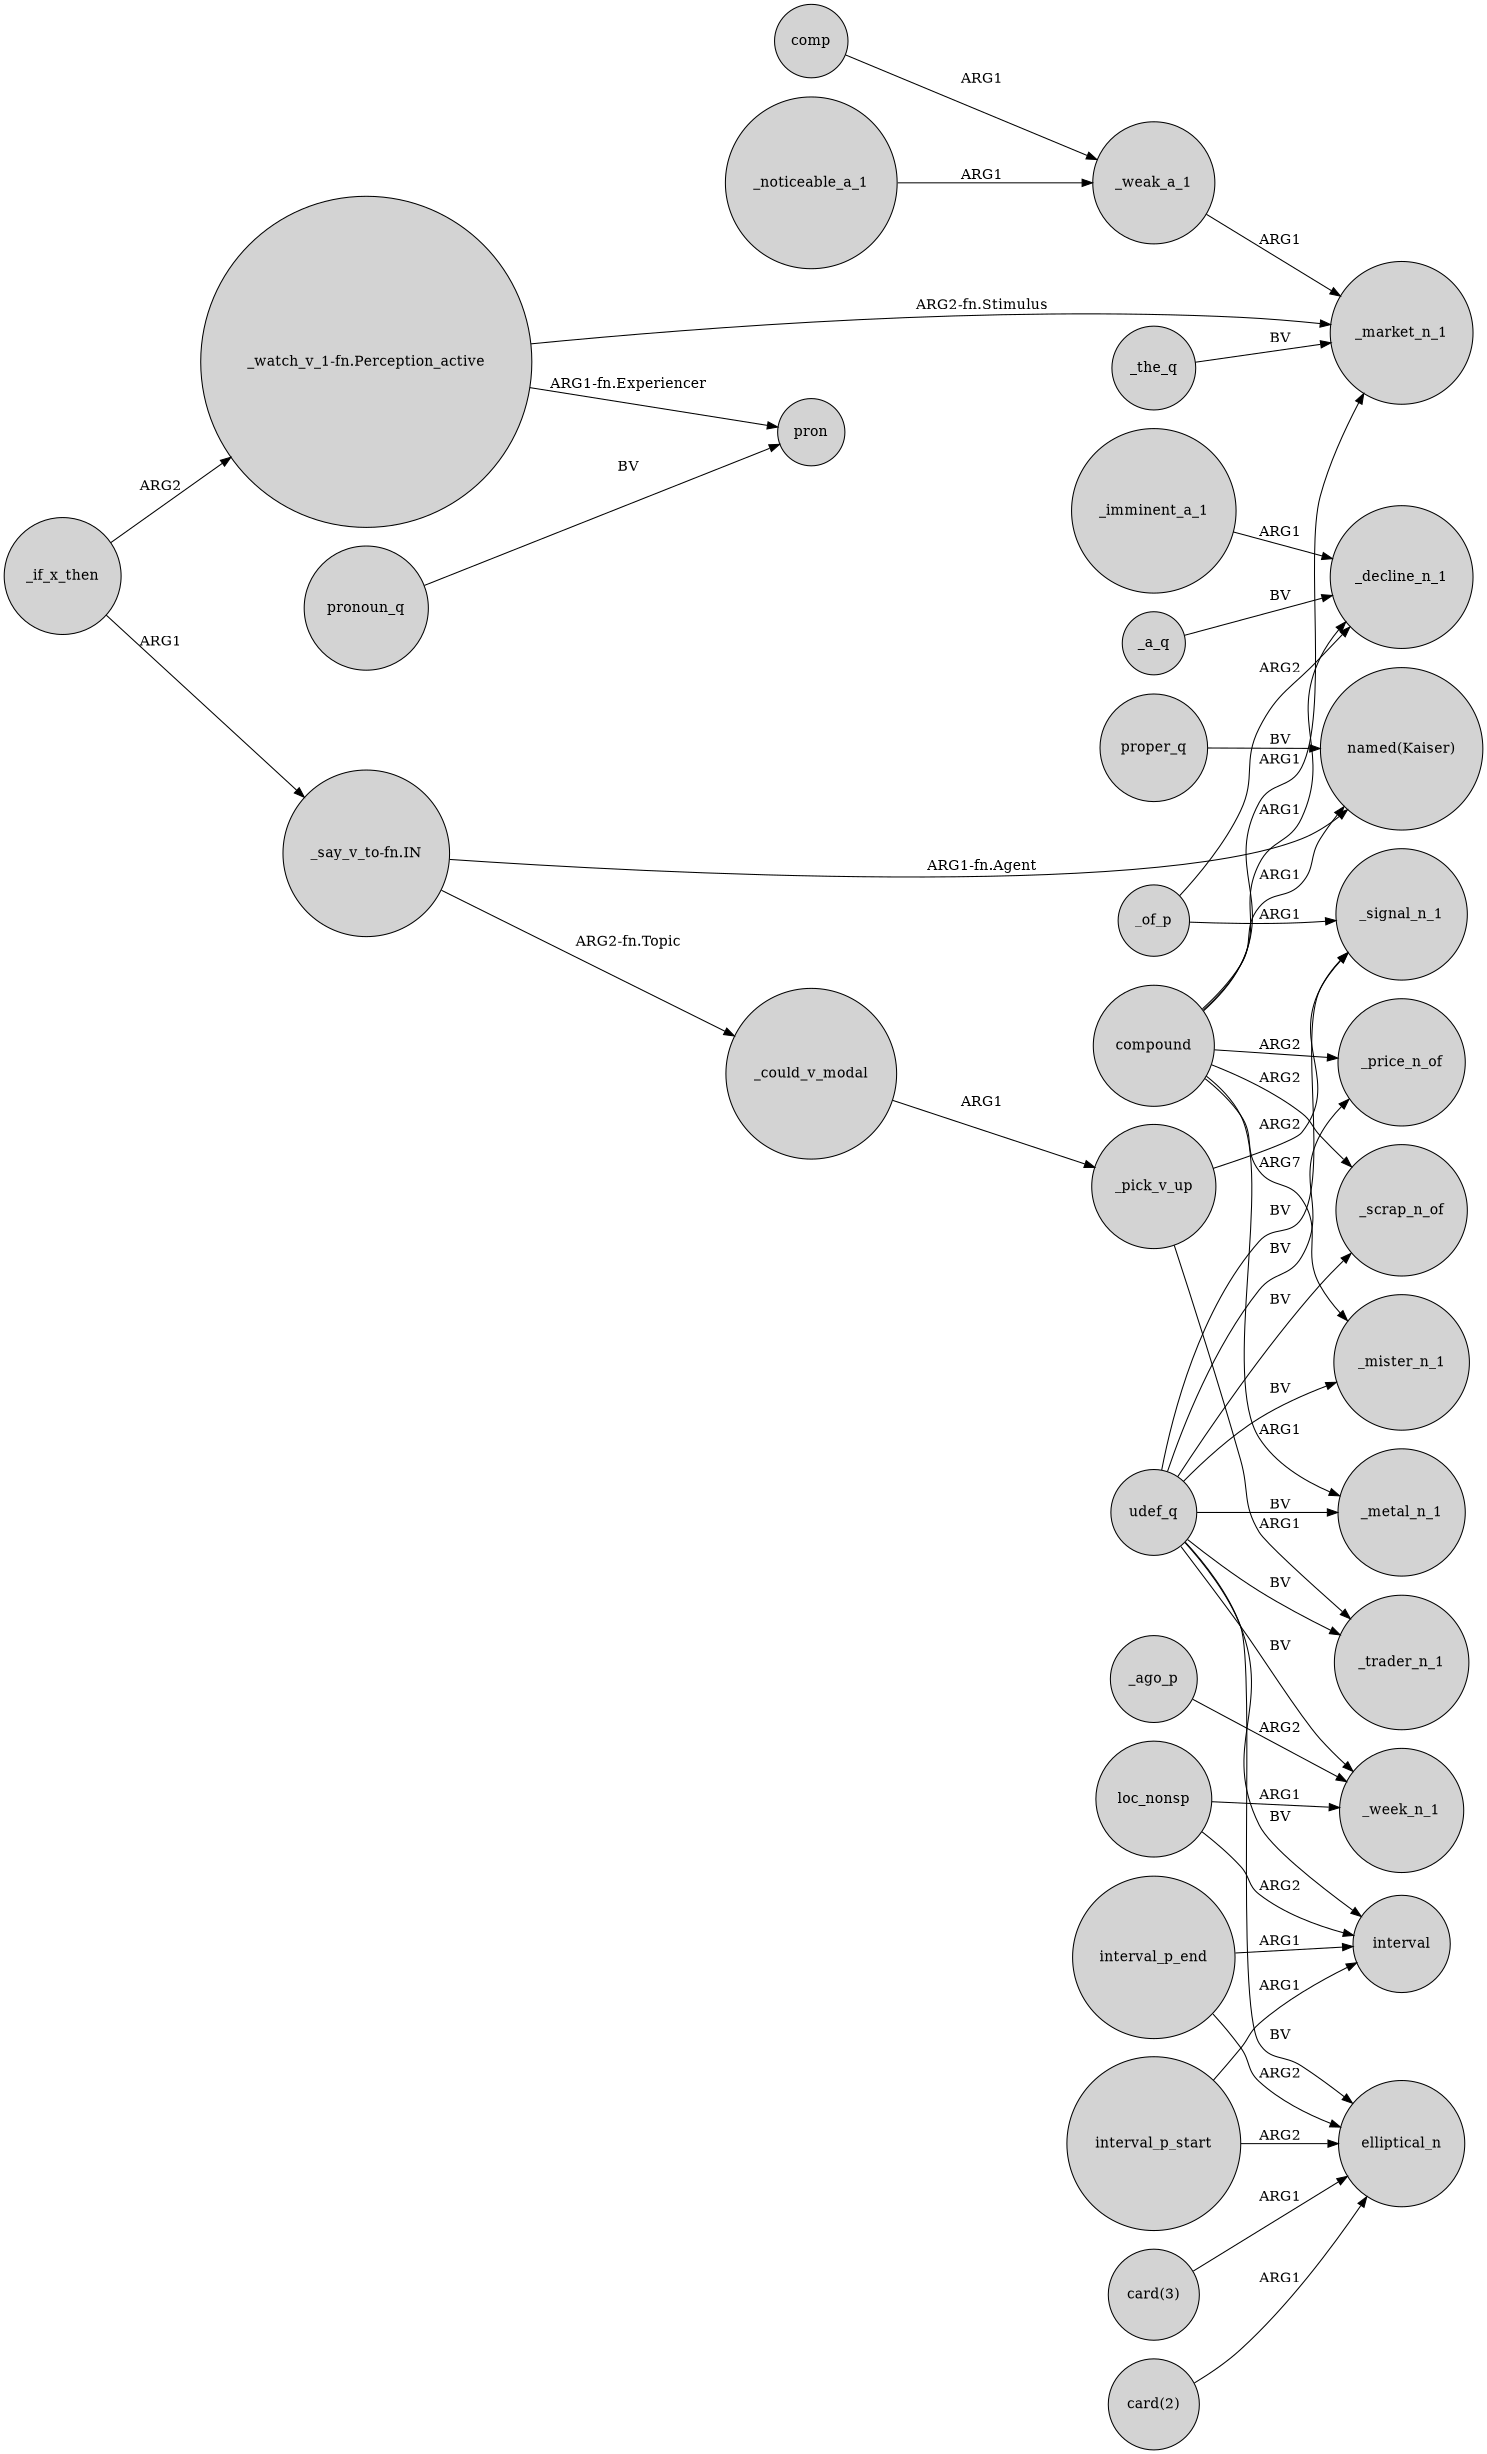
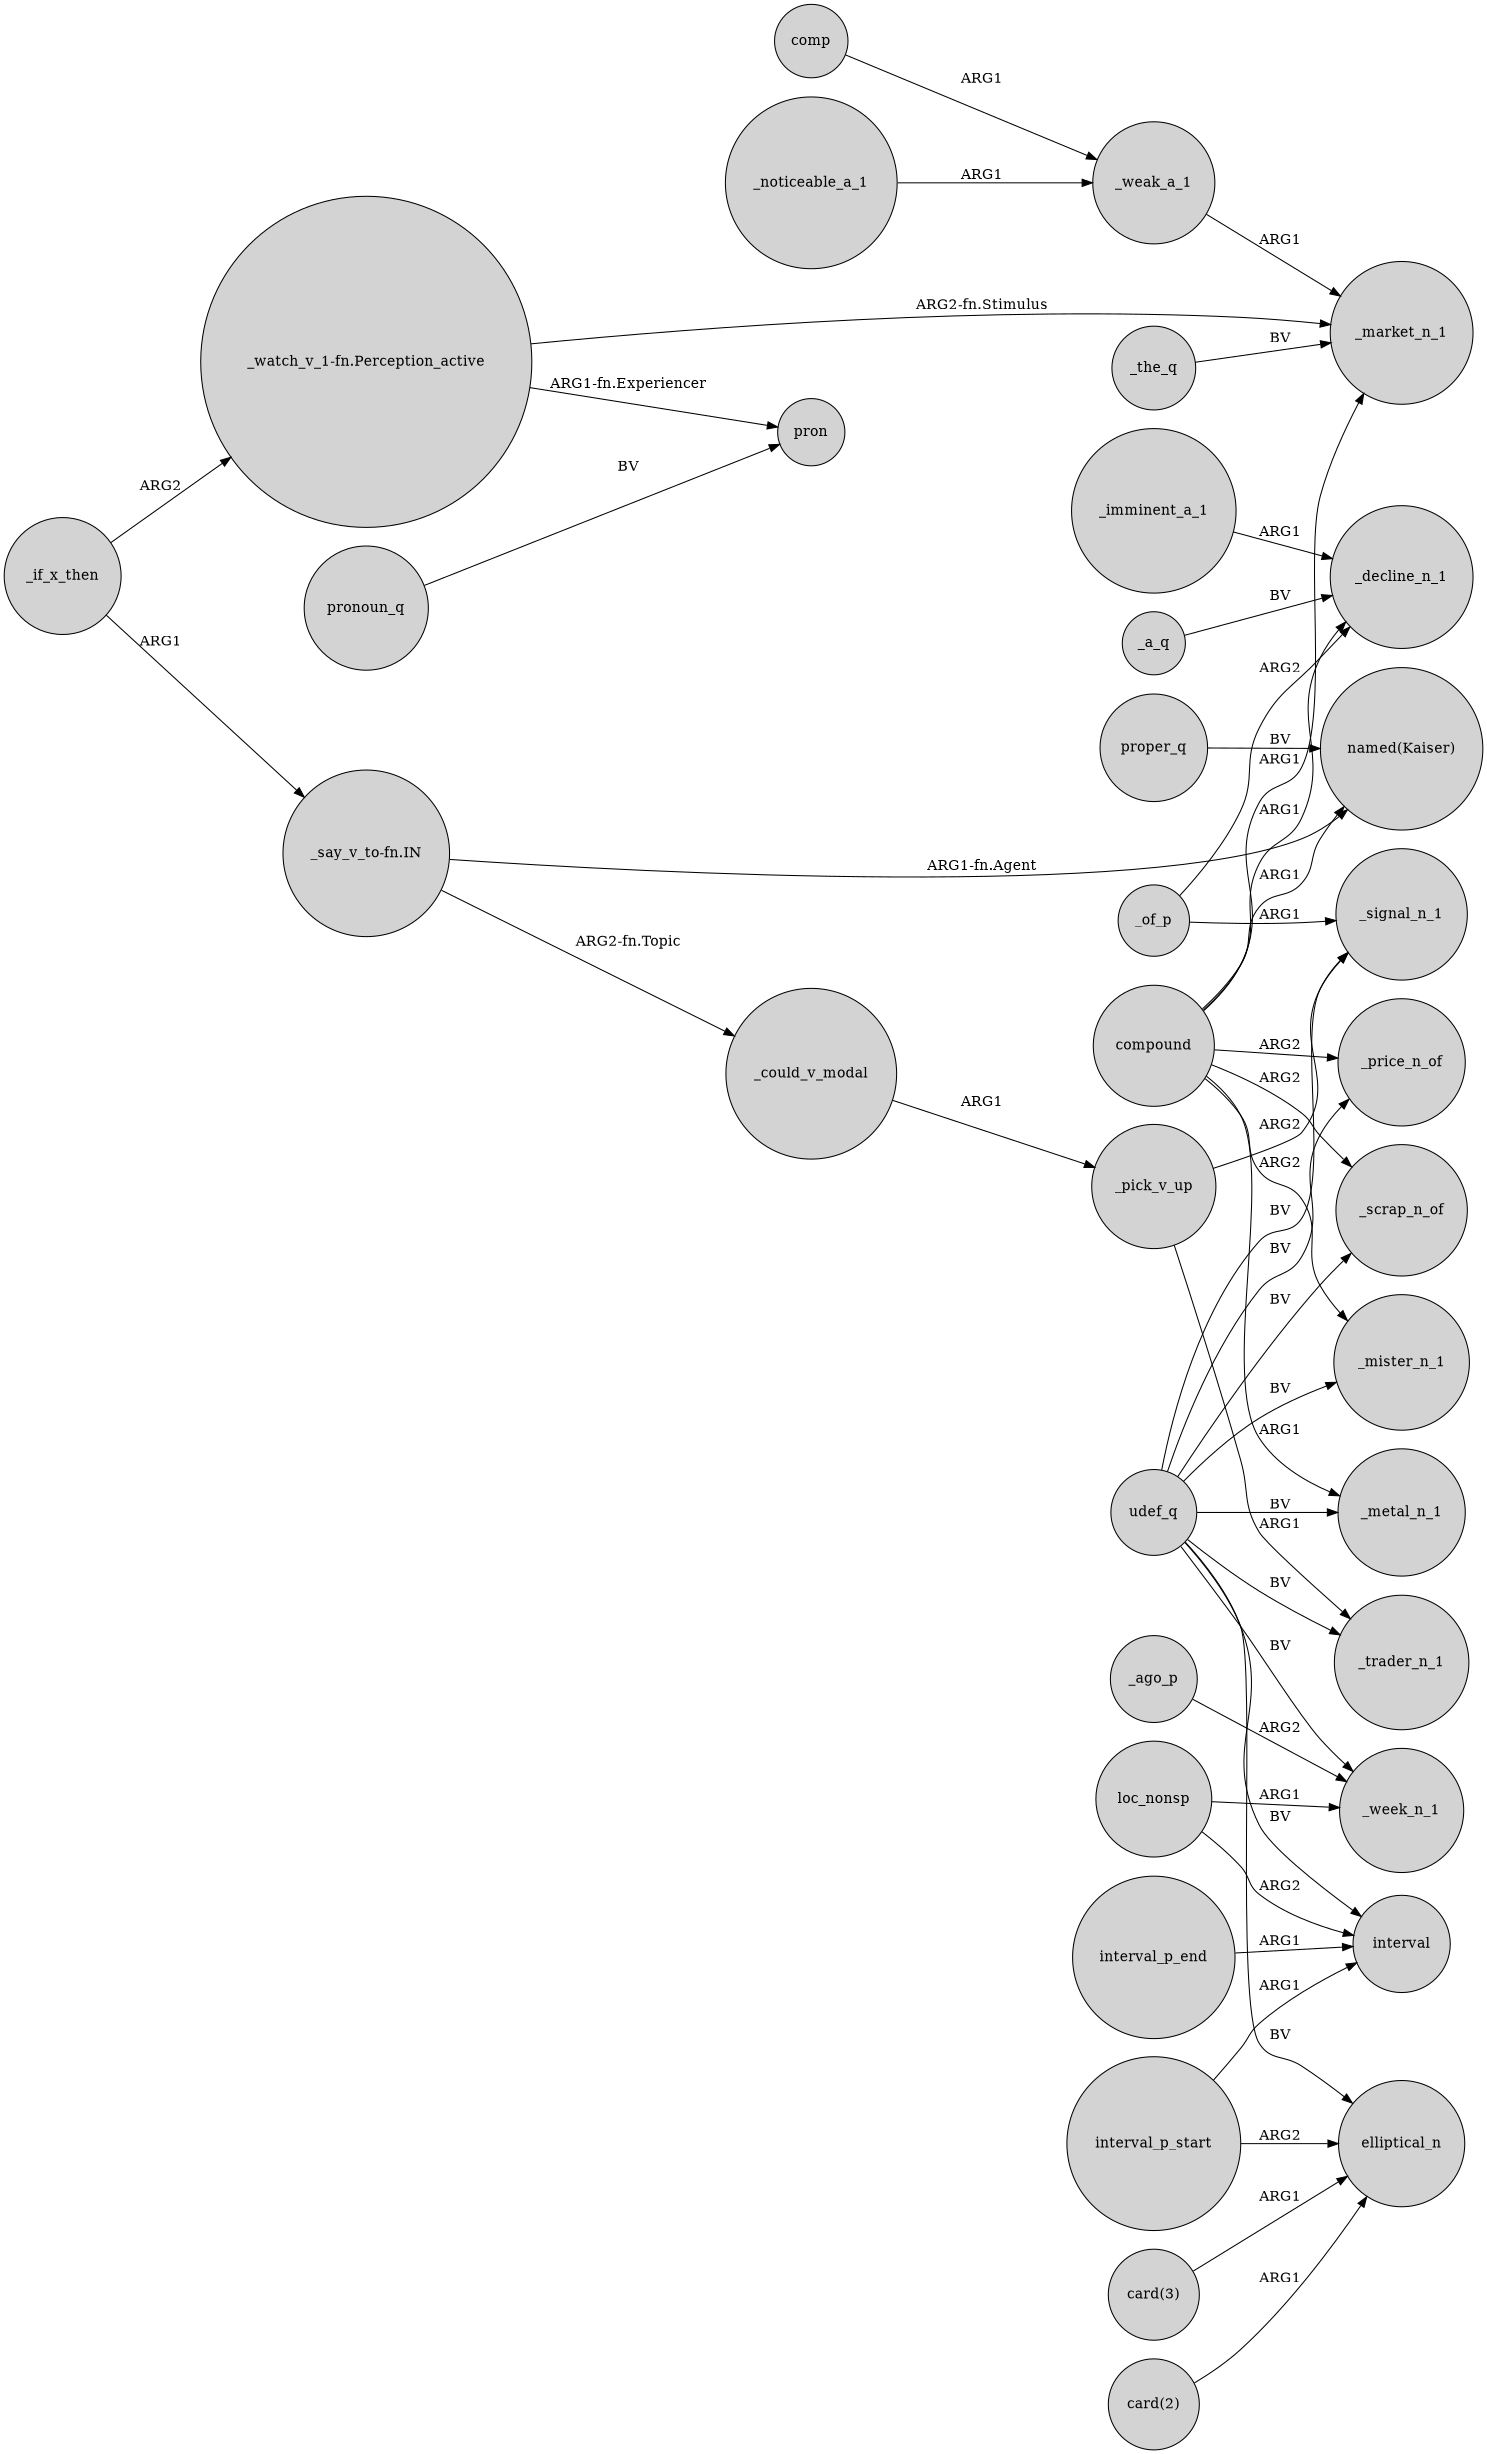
(1280, 1163) -> (1280, 1163)
(1259, 2082) -> none
